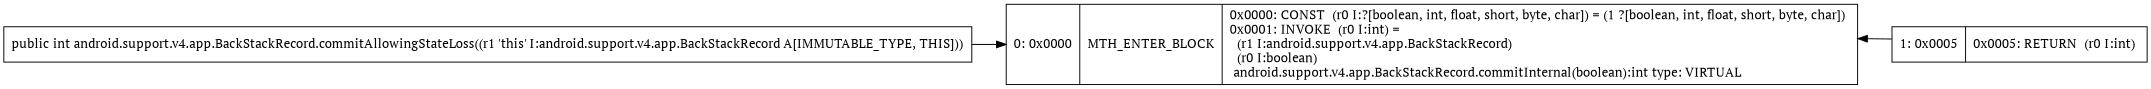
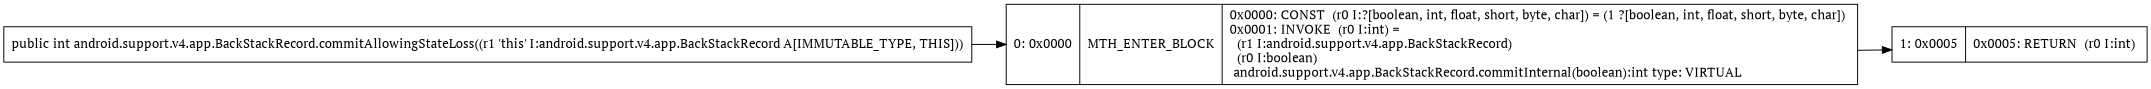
(1880, 39) -> (1870, 50)
